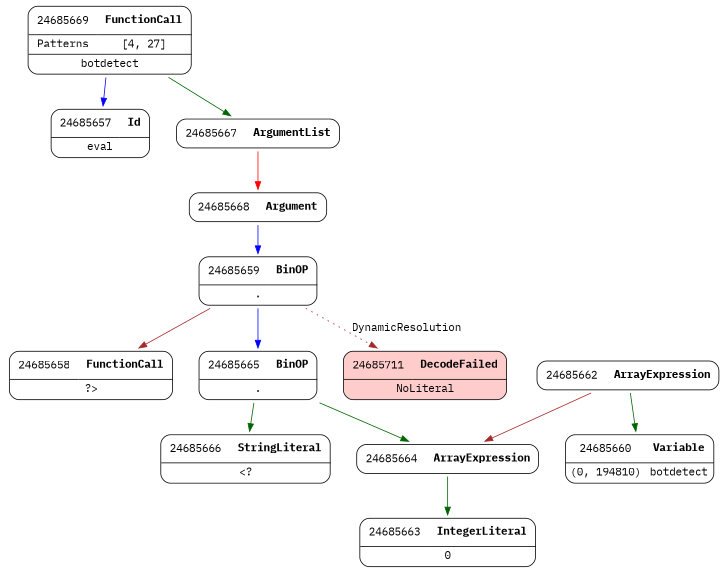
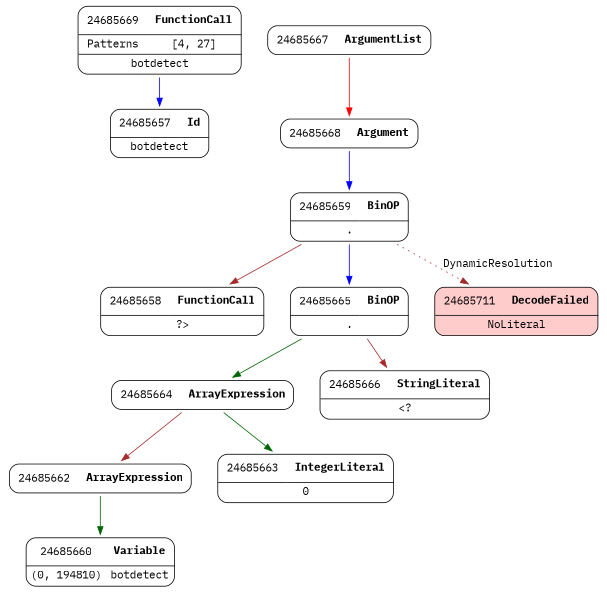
(196, 95) -> none
(100, 147) -> (160, 147)
(252, 413) -> (375, 350)
(541, 416) -> (155, 434)
